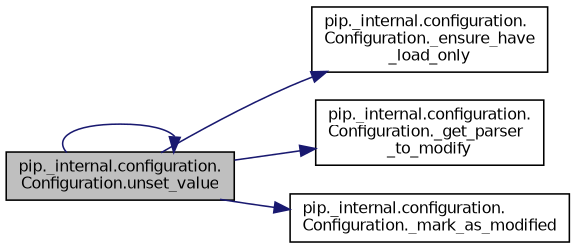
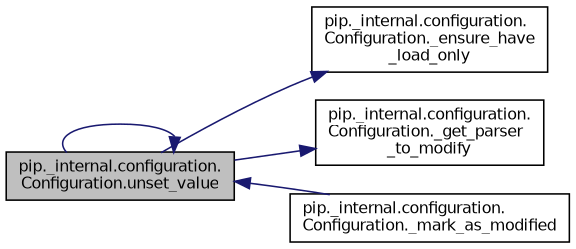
(247, 204) -> (290, 189)
